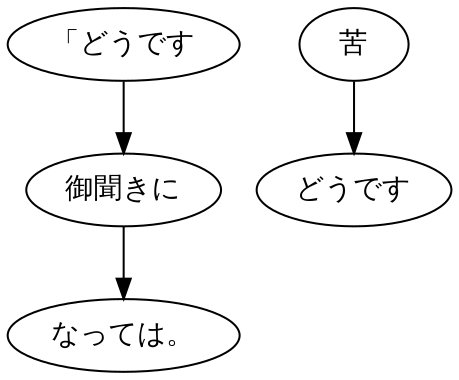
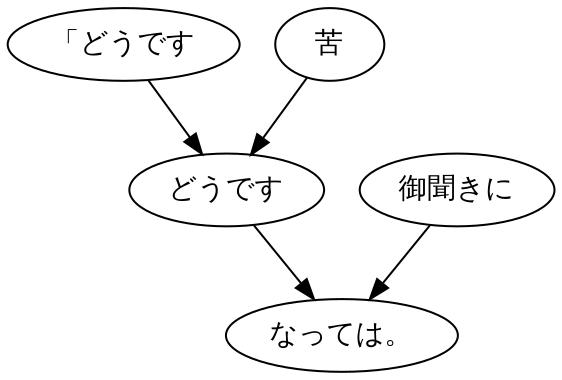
(124, 107) -> (169, 109)
none -> (277, 254)
